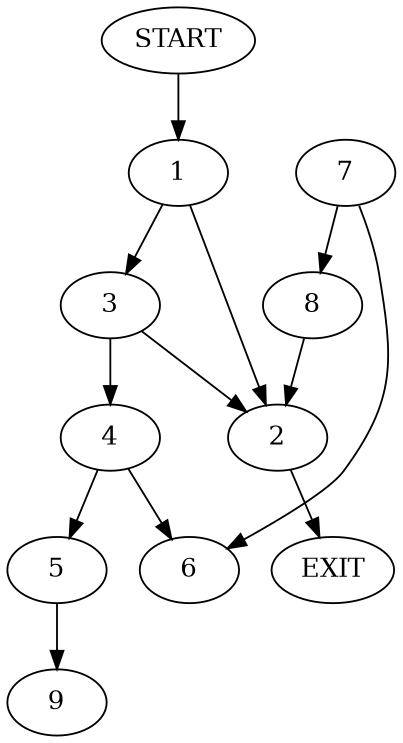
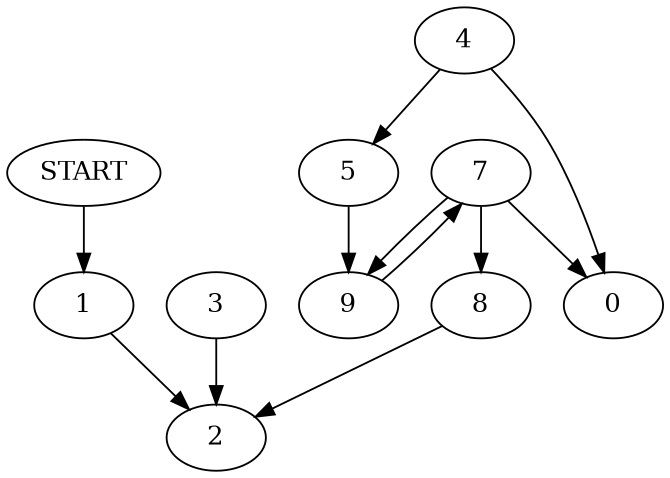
none -> (414, 228)
(149, 231) -> none
none -> (416, 250)
(110, 362) -> none
(189, 570) -> (613, 305)
(333, 570) -> none
